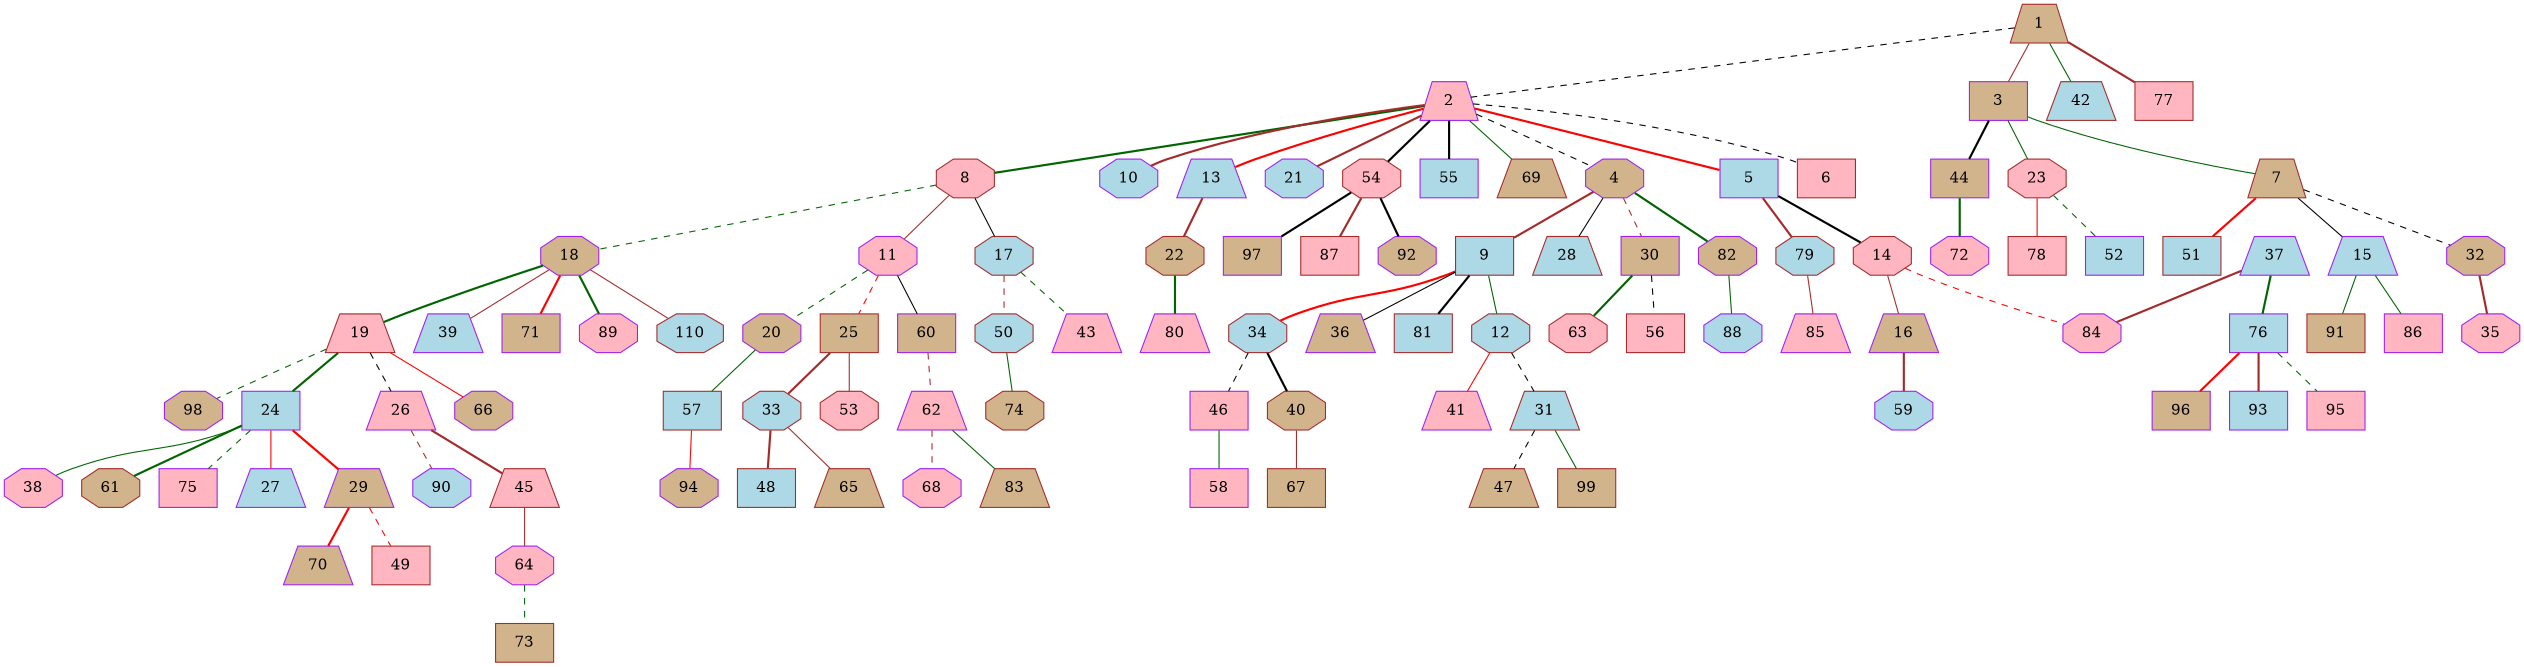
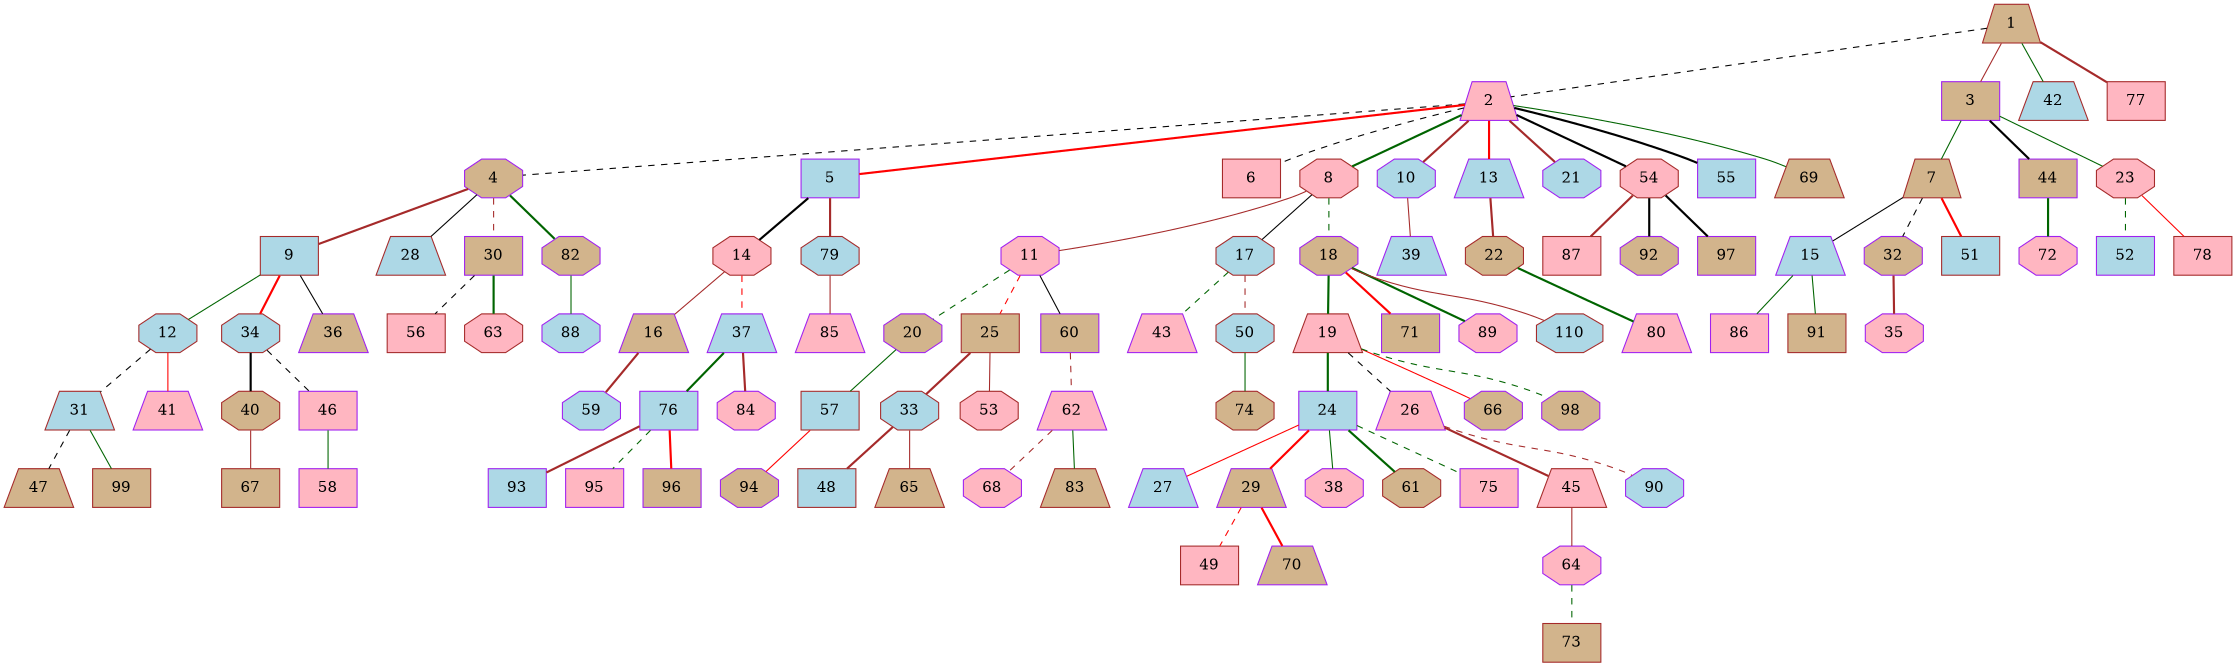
(510, 294) -> (1409, 217)
(1984, 298) -> (742, 295)
(1423, 333) -> none
